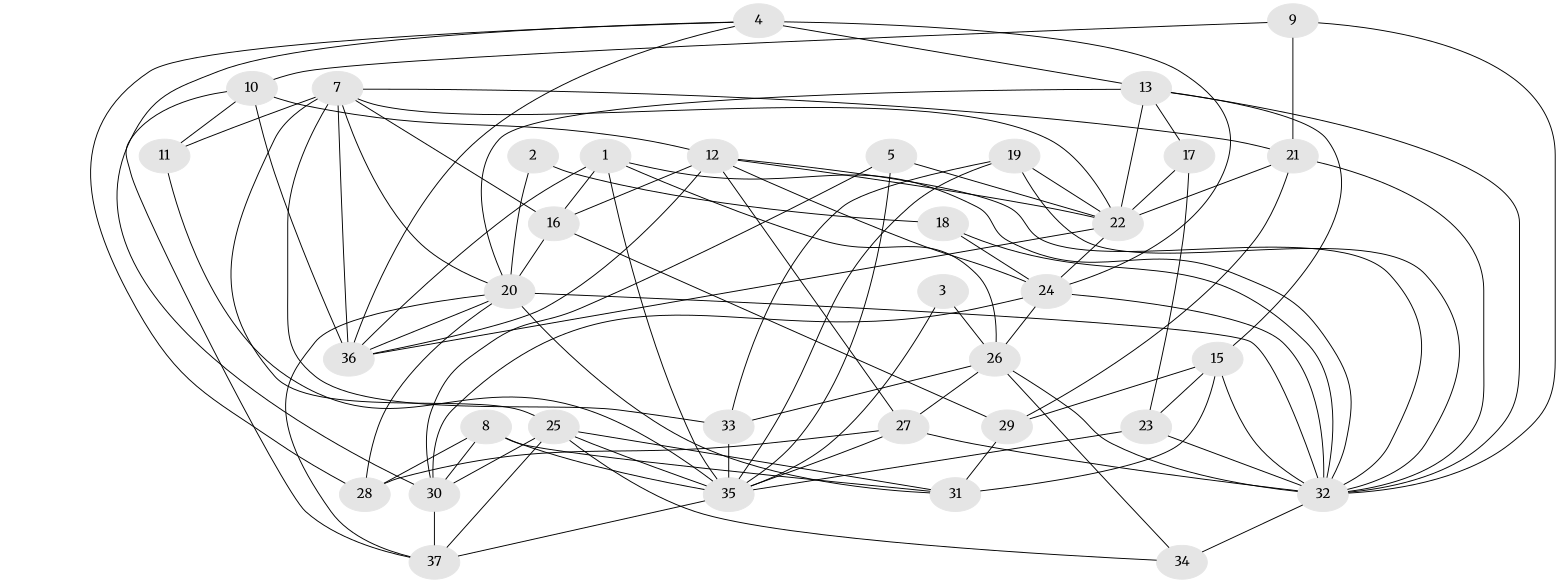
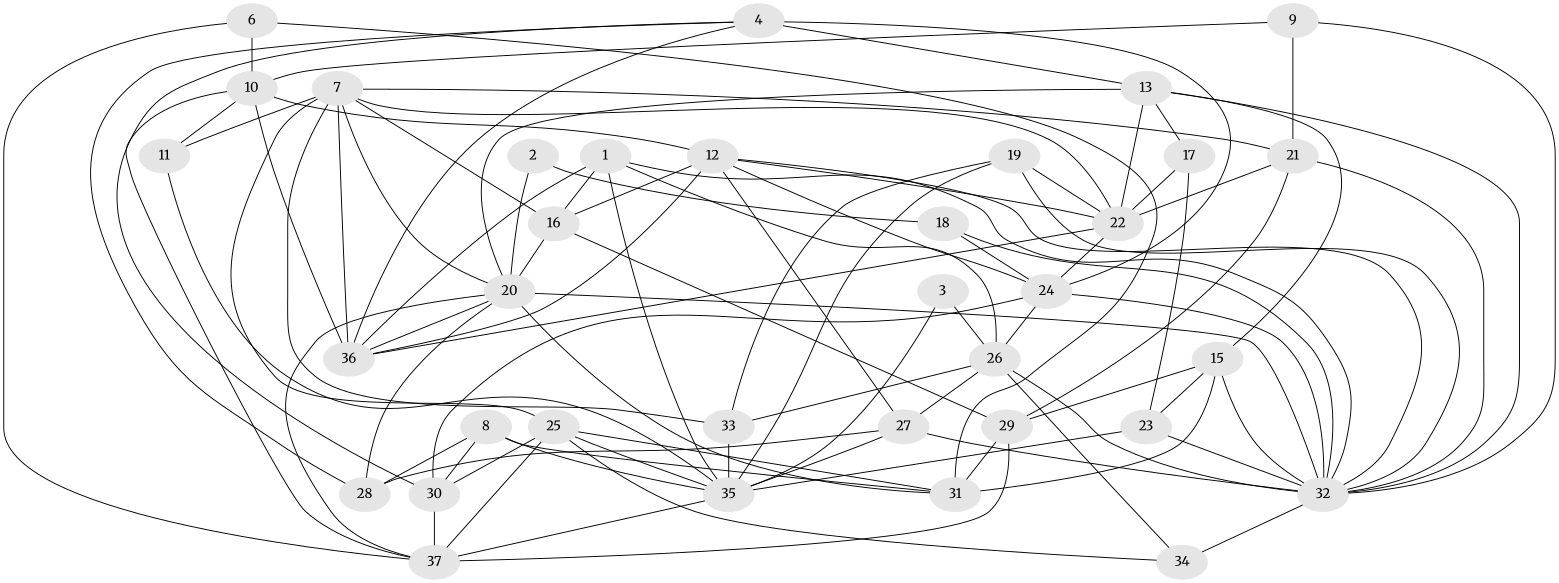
none -> (252, 21)
(891, 156) -> none
none -> (763, 547)
